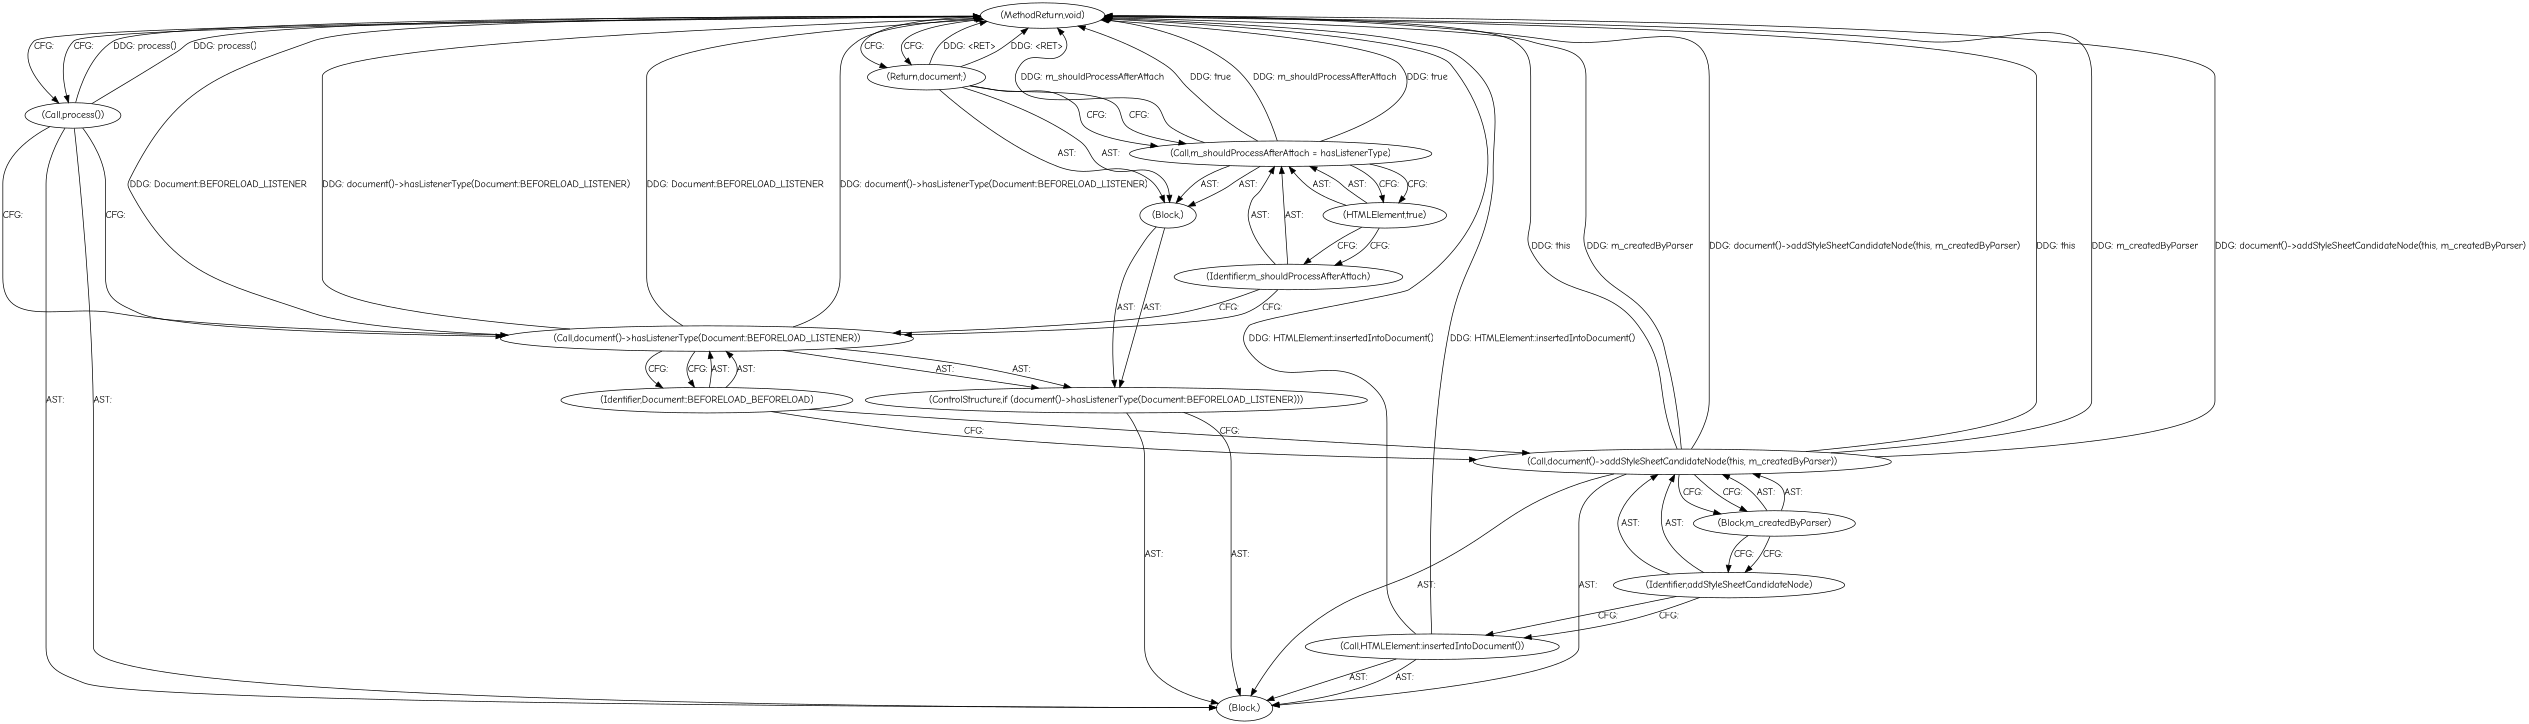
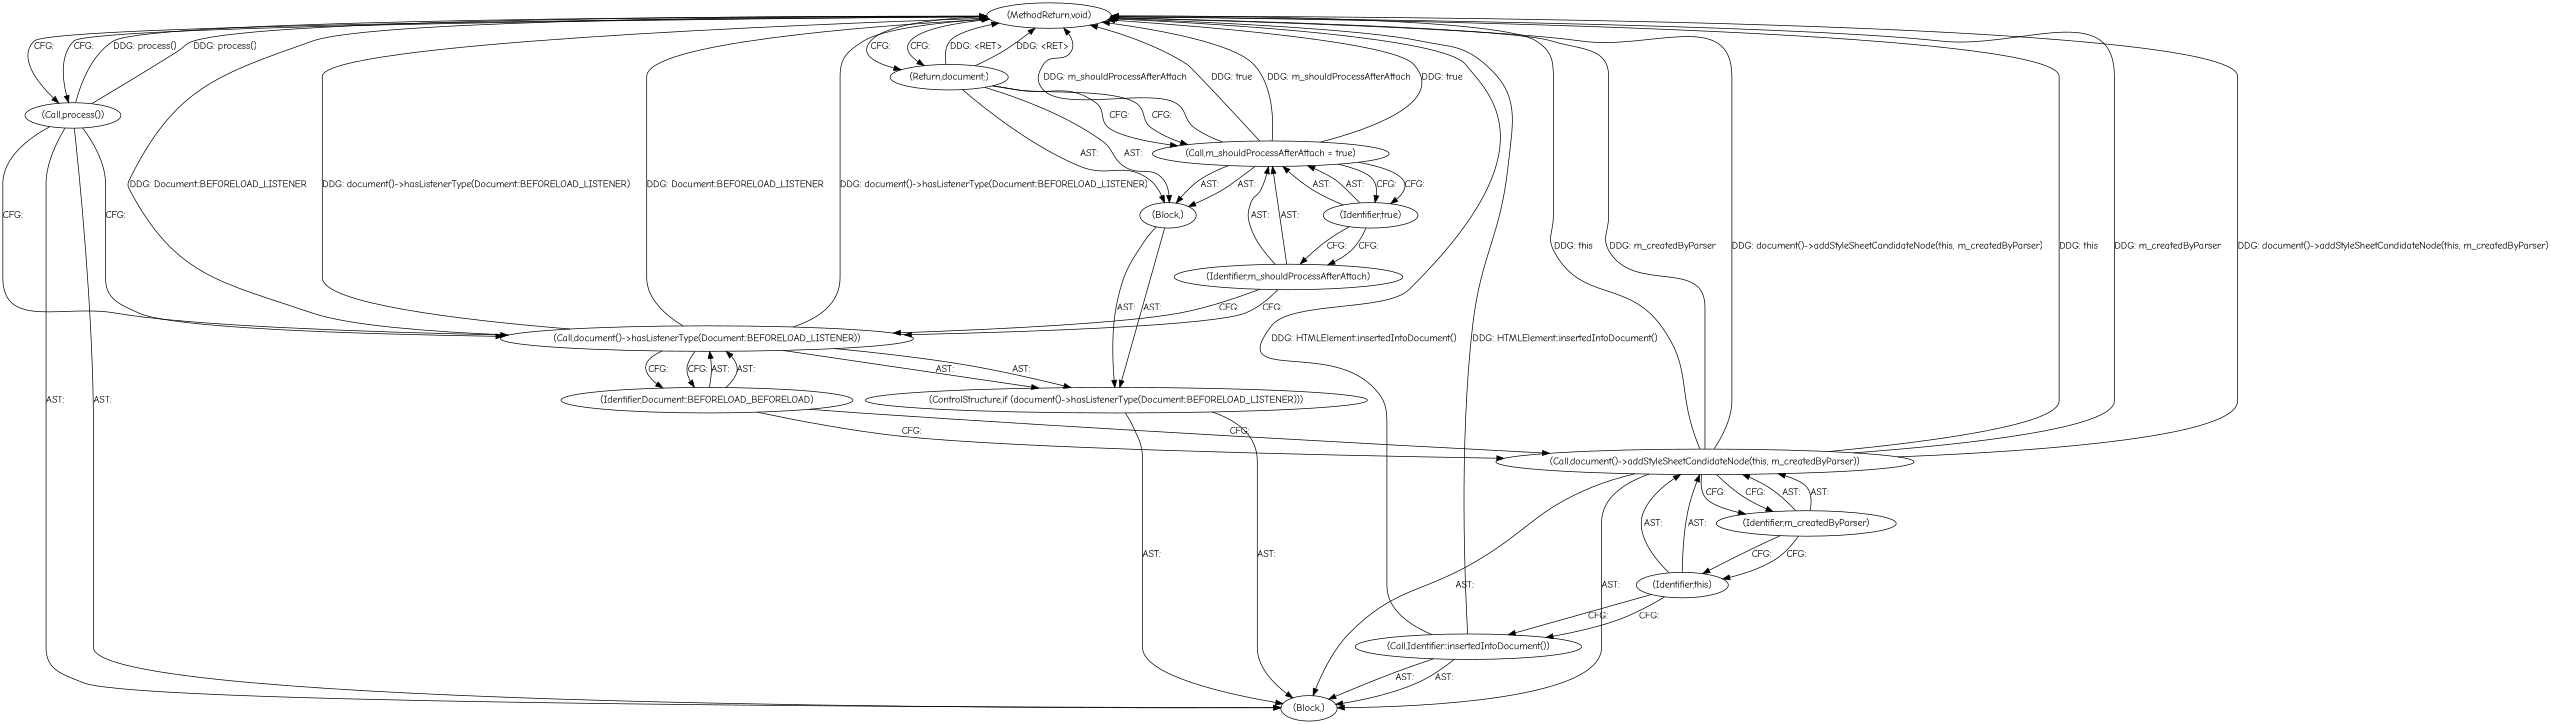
(1281, 154) -> (1271, 154)
(1385, 215) -> (1371, 215)
(1774, 523) -> (1806, 523)
(1729, 585) -> (1682, 585)
(1432, 647) -> (1468, 647)
